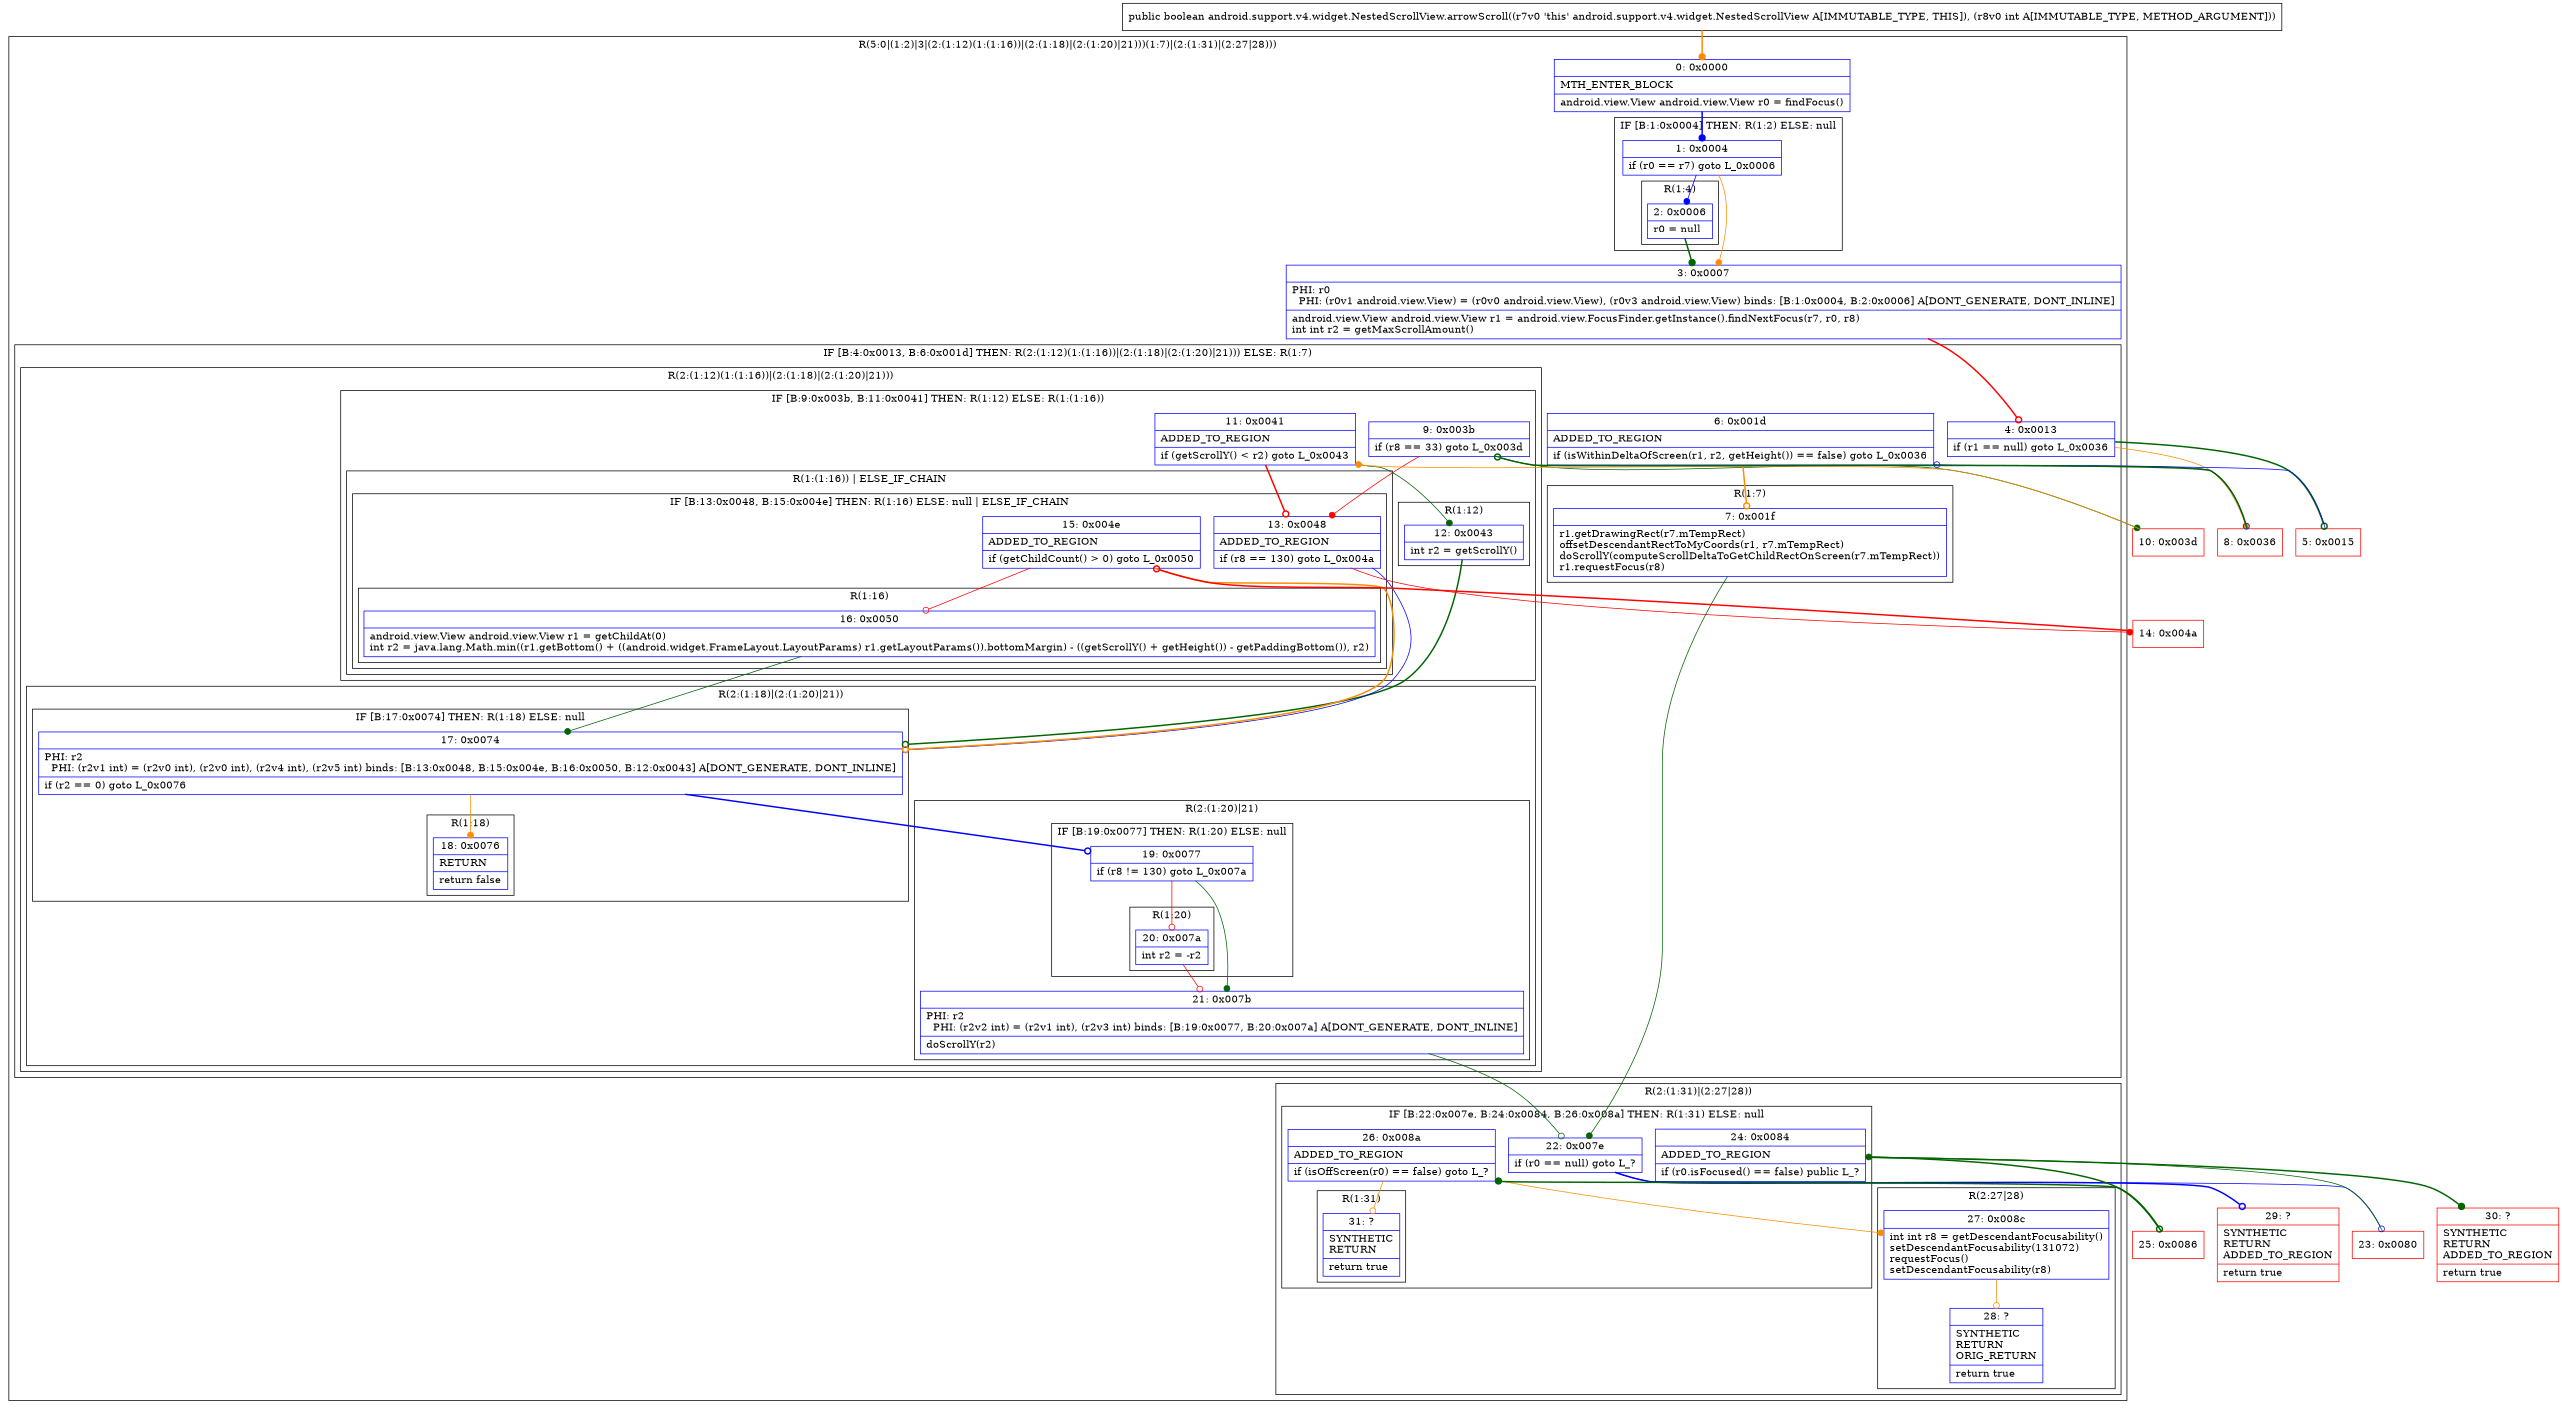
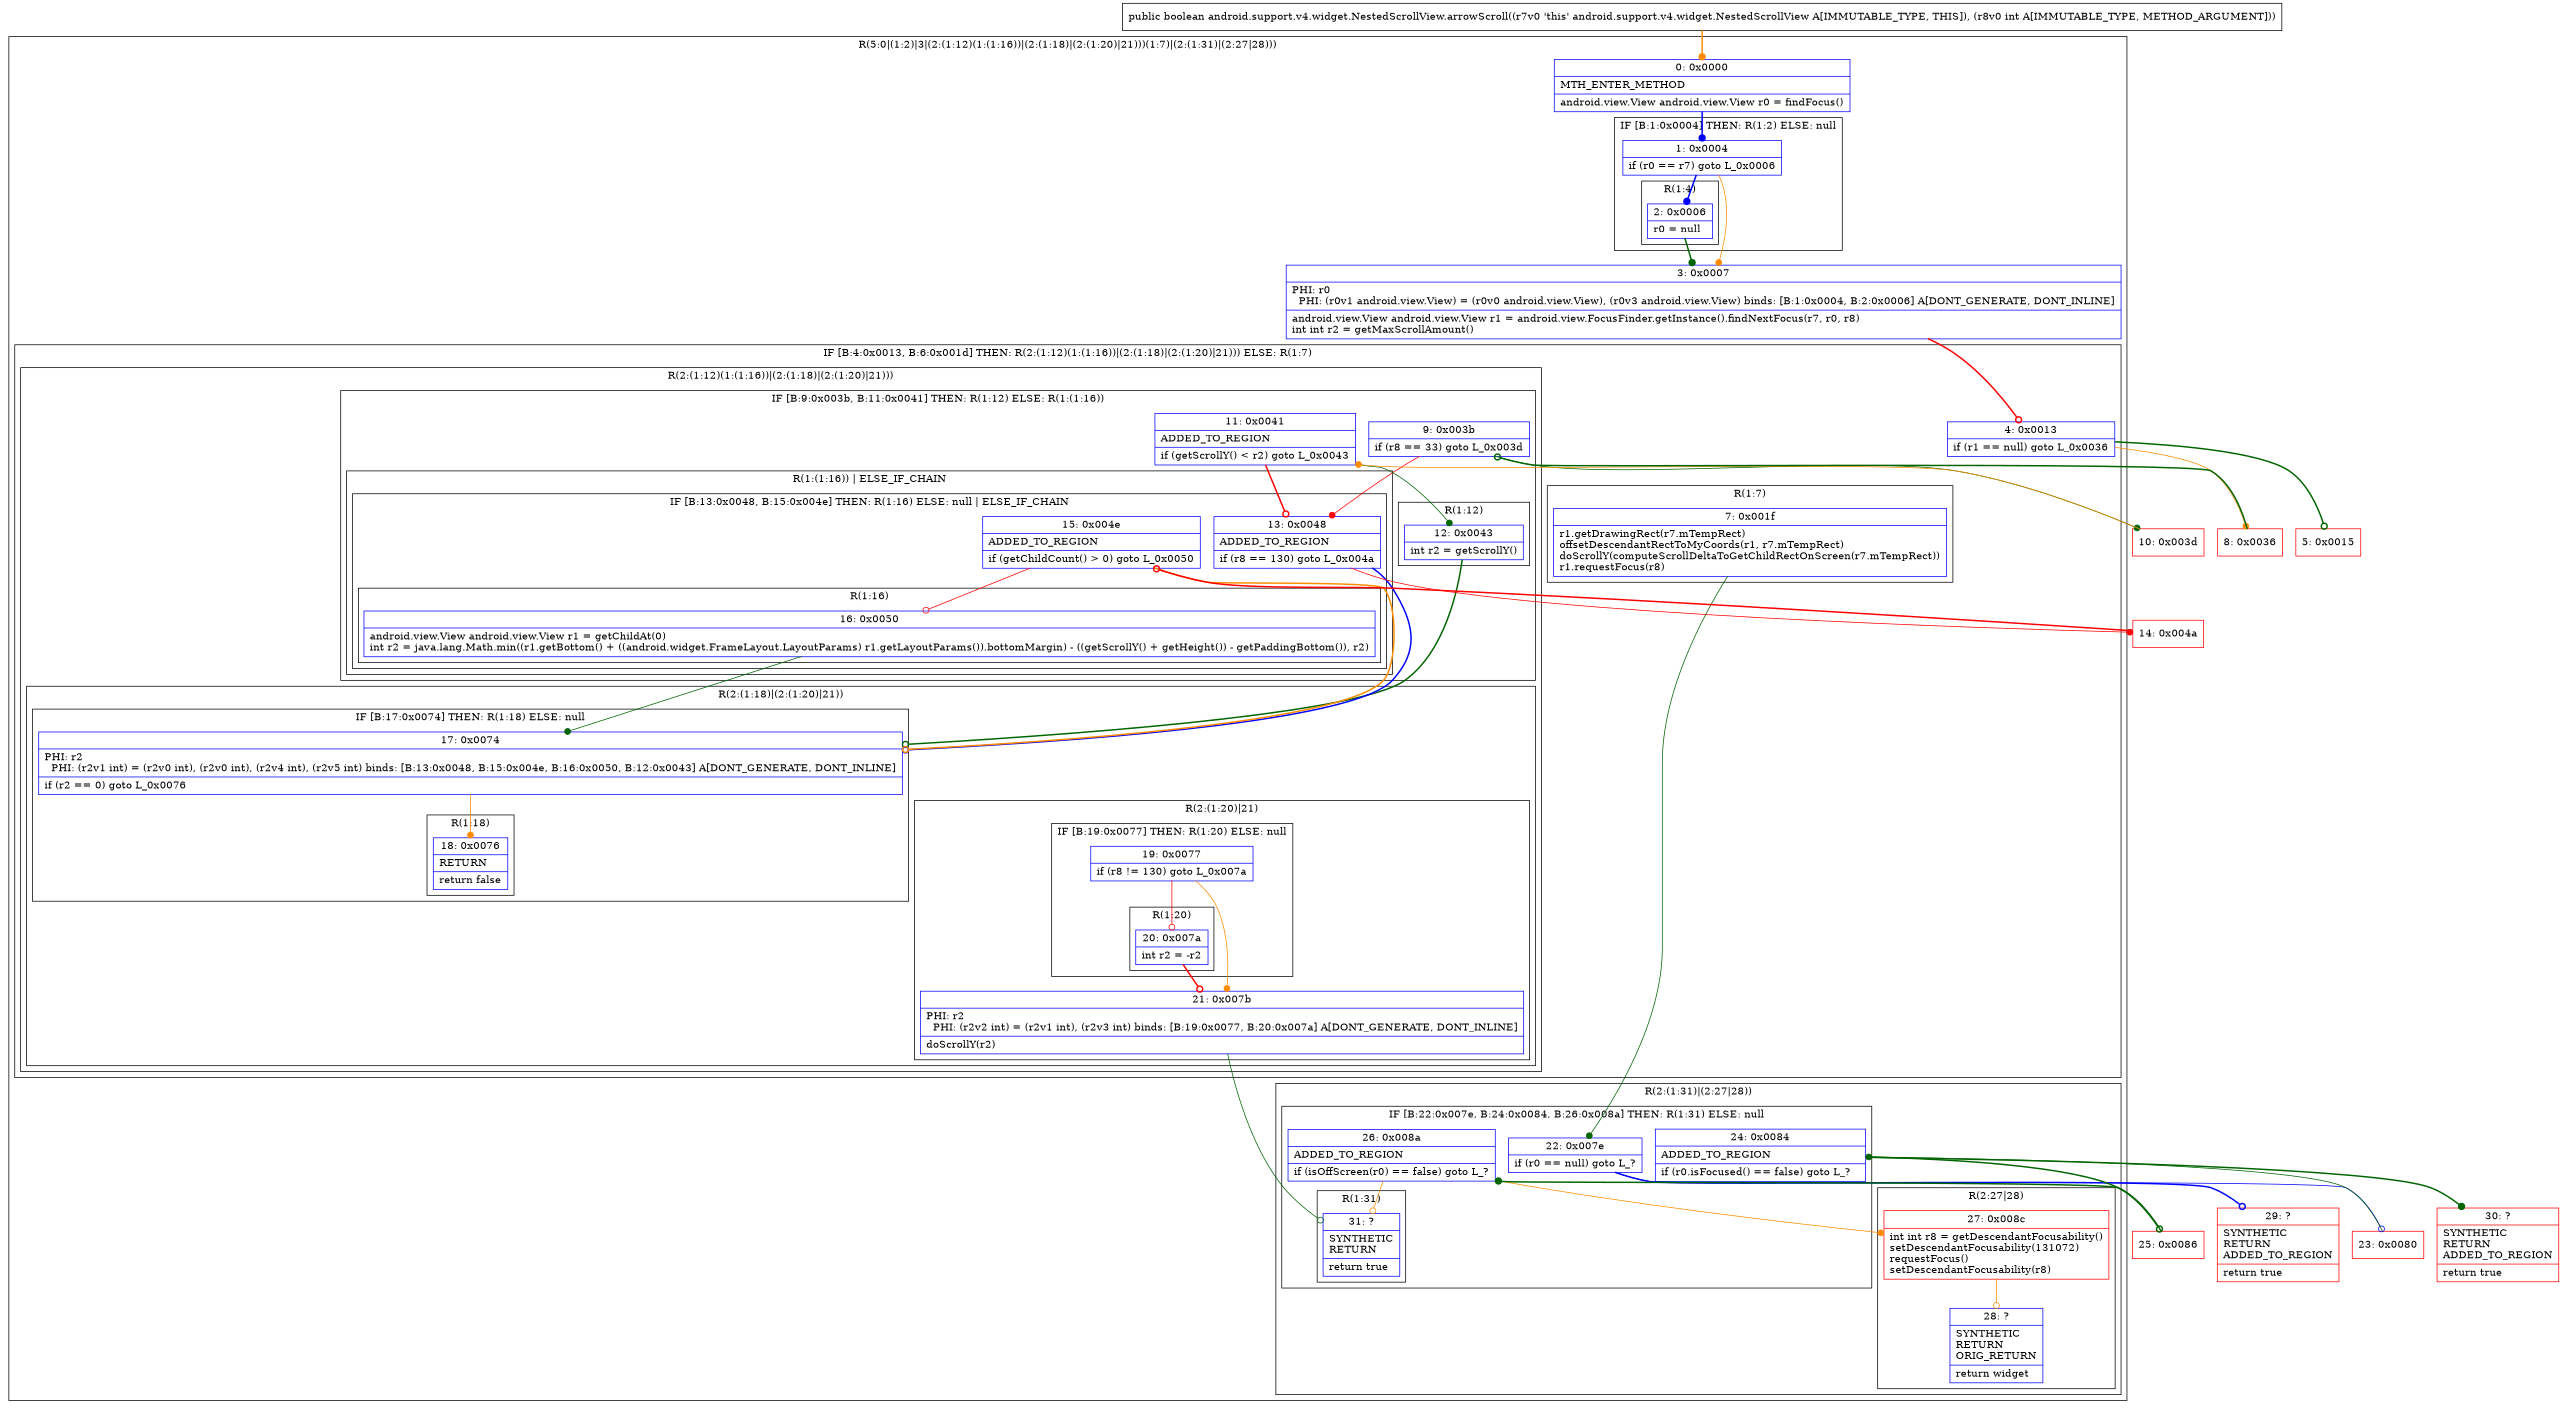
(1617, 85) -> (1623, 85)
(1692, 187) -> (1692, 187)
(1740, 439) -> none
(1219, 725) -> (1219, 725)
(885, 822) -> none
(1224, 929) -> (1224, 929)
(1194, 981) -> (1194, 981)
(1511, 1089) -> (1257, 1145)
(1760, 1172) -> (1756, 1172)
(1996, 1245) -> (1996, 1245)
(1986, 1374) -> (1993, 1374)
